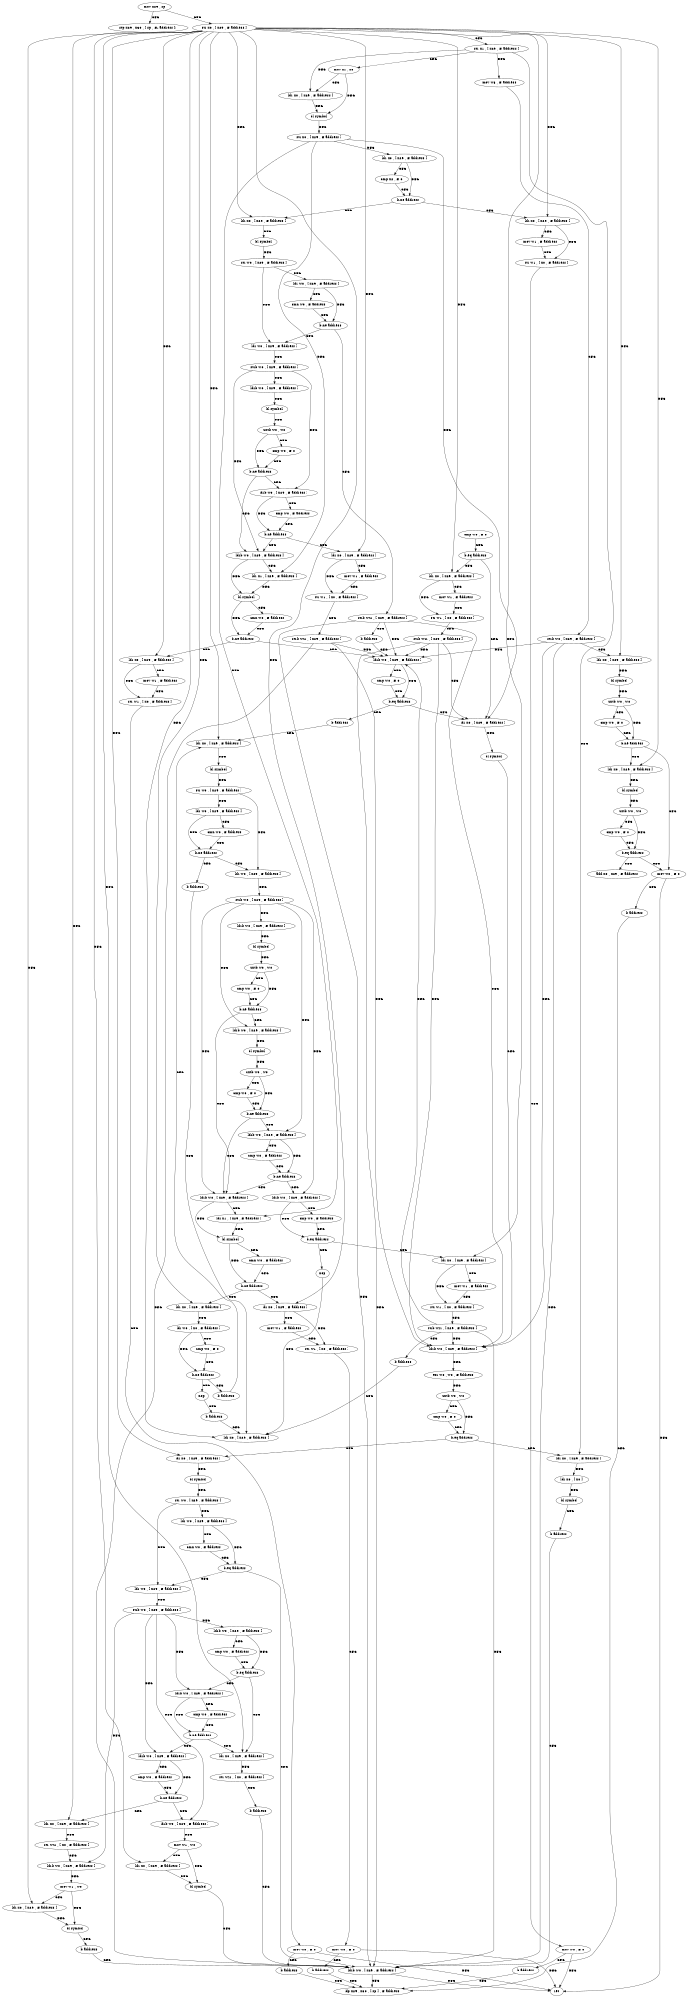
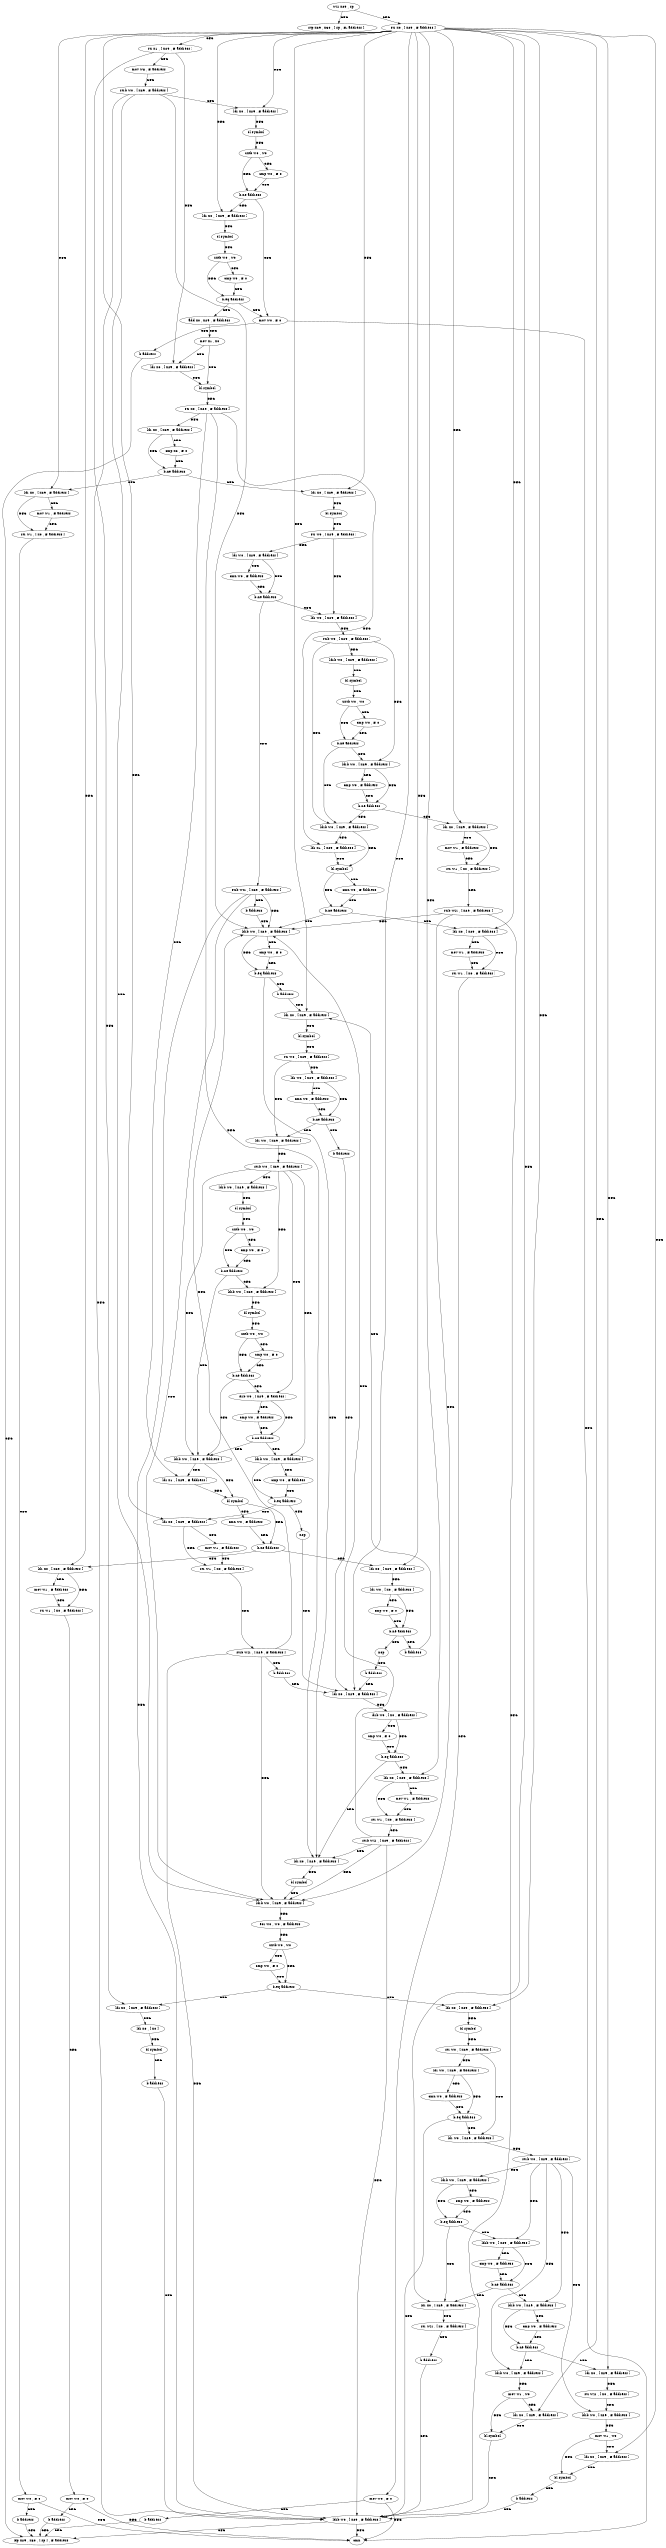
(155, 7) -> (344, 7)
(502, 59) -> (165, 59)
(417, 60) -> (210, 330)
none -> (395, 1715)
(557, 1991) -> (357, 2541)
